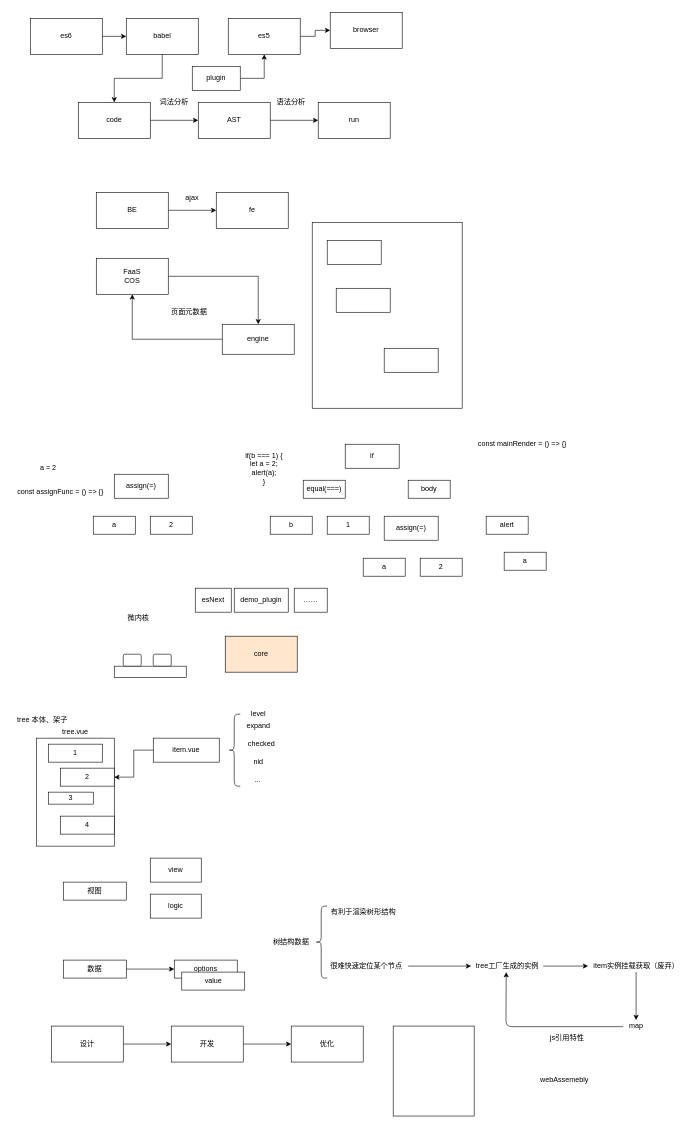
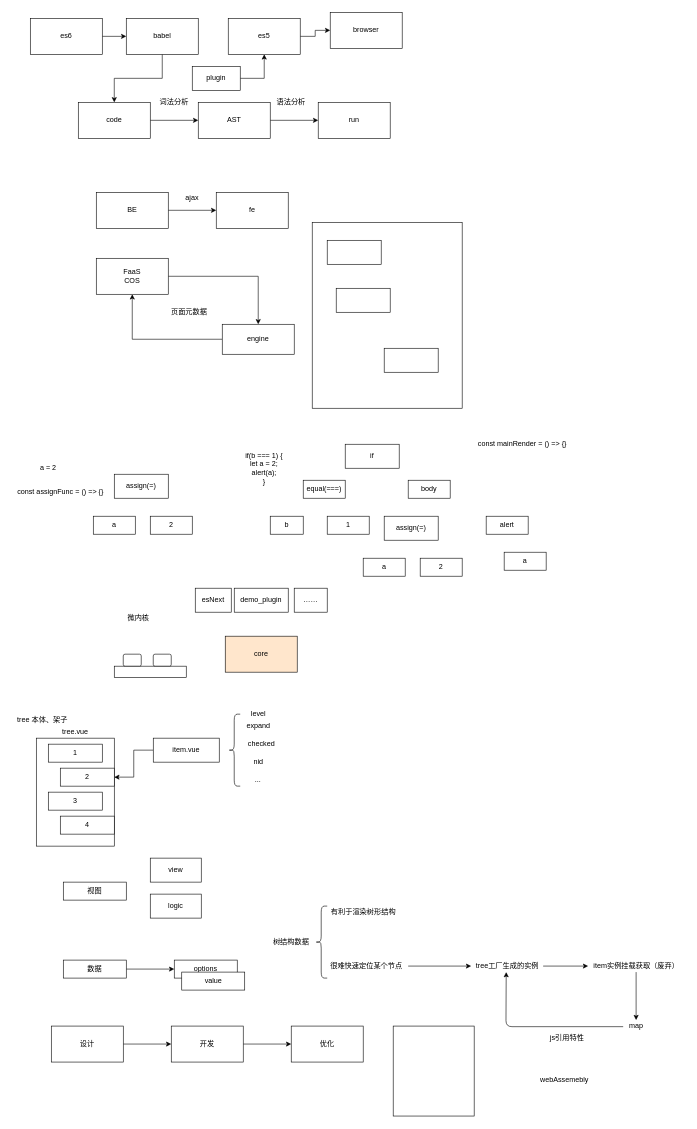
(291, 525) -> (287, 525)
(71, 798) -> (75, 801)
